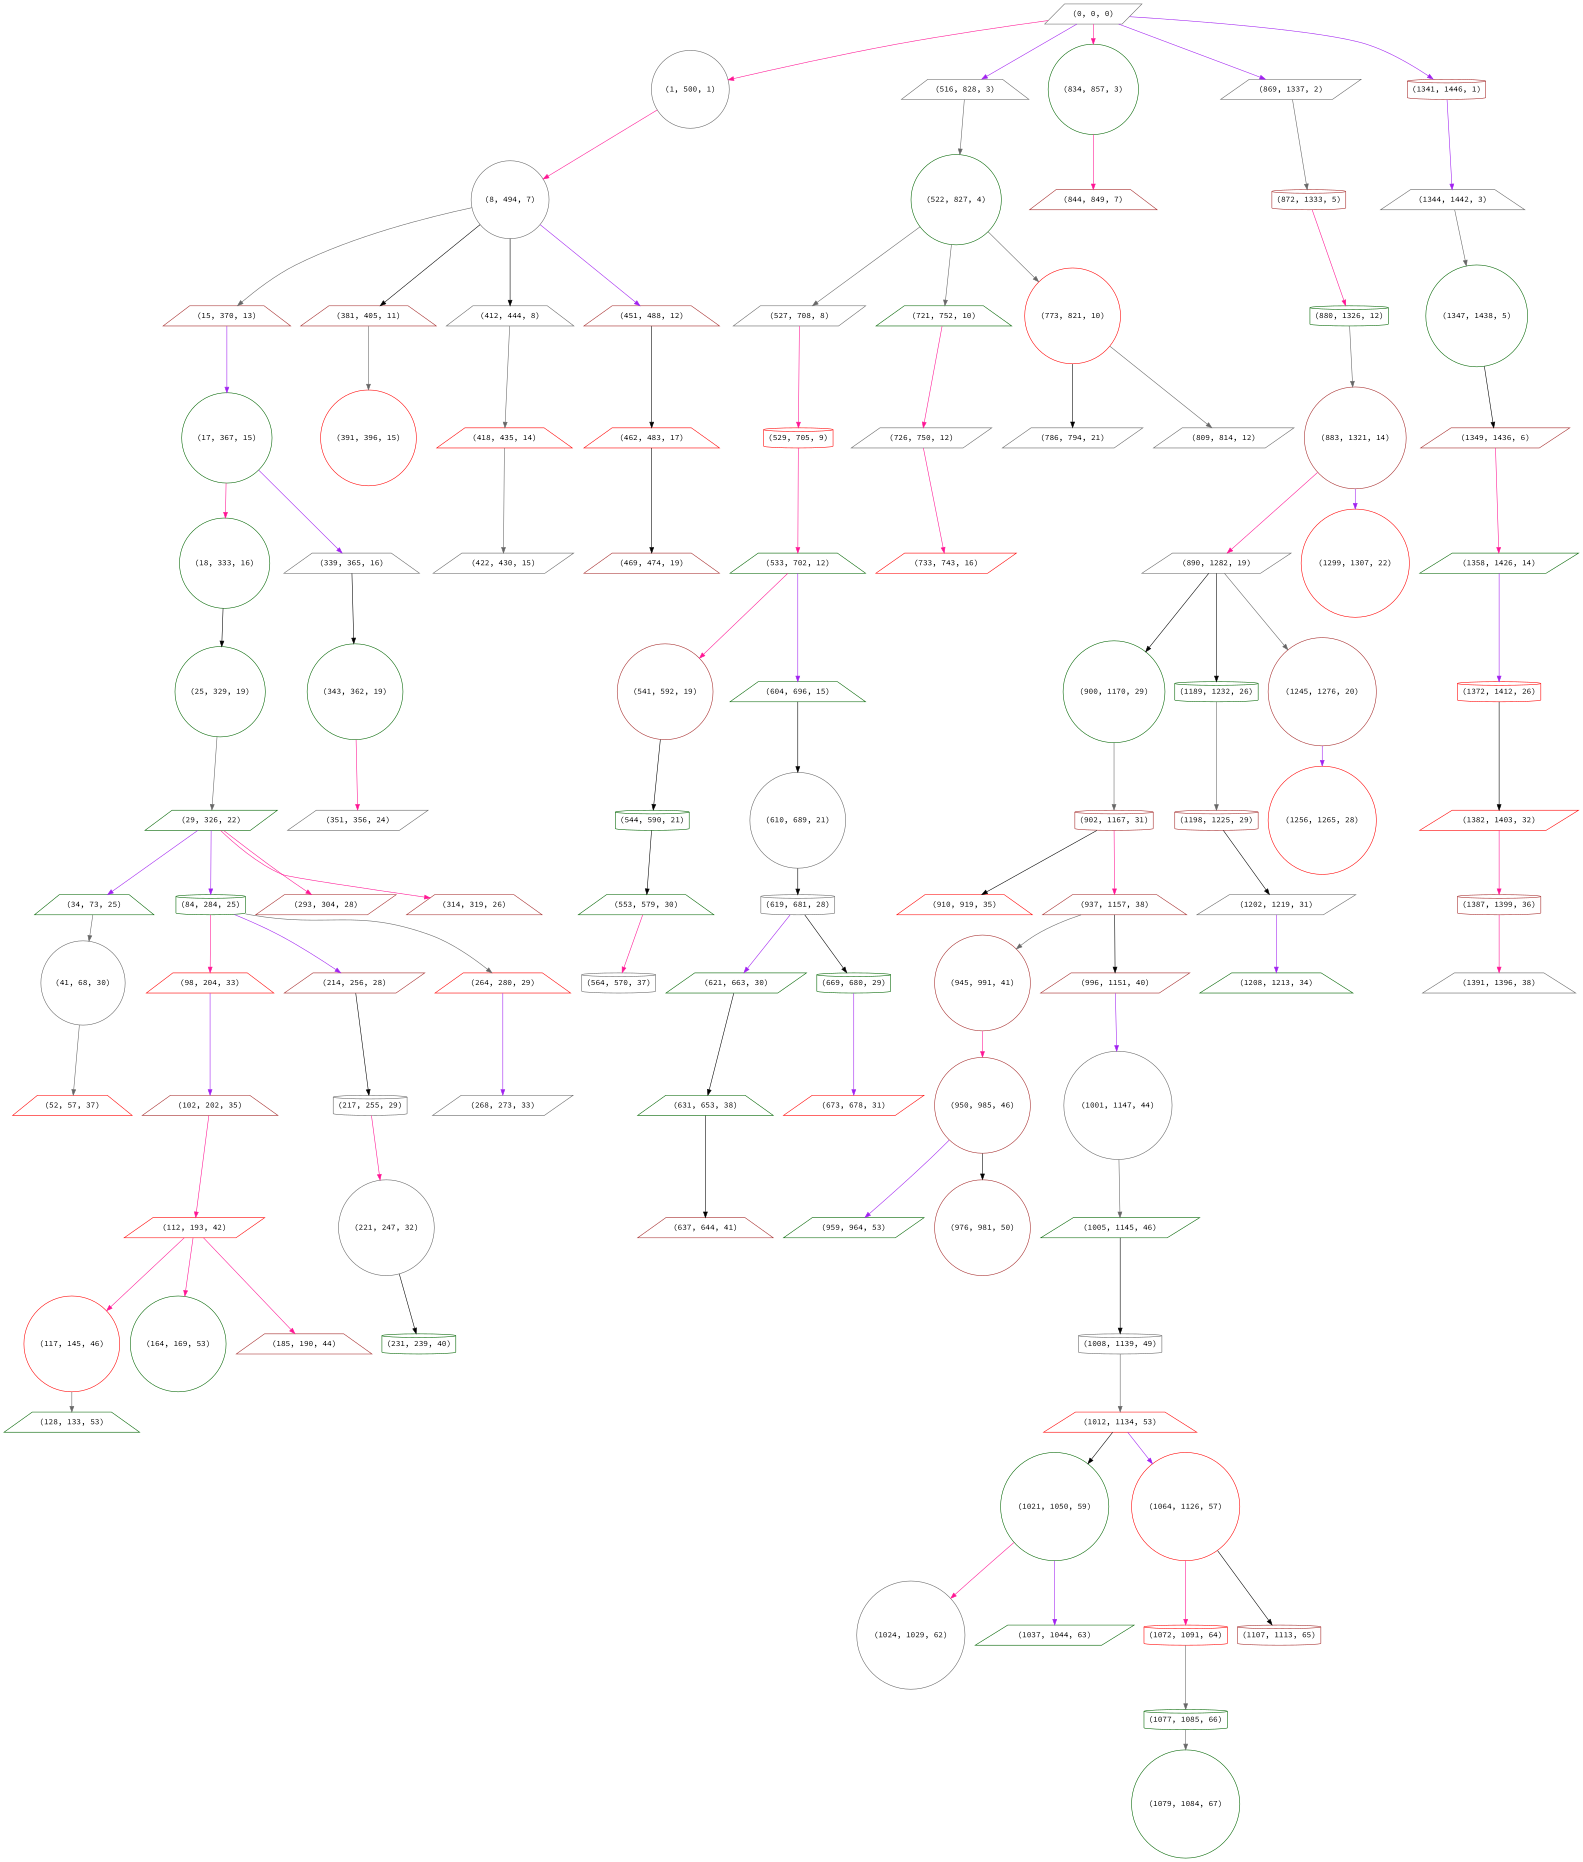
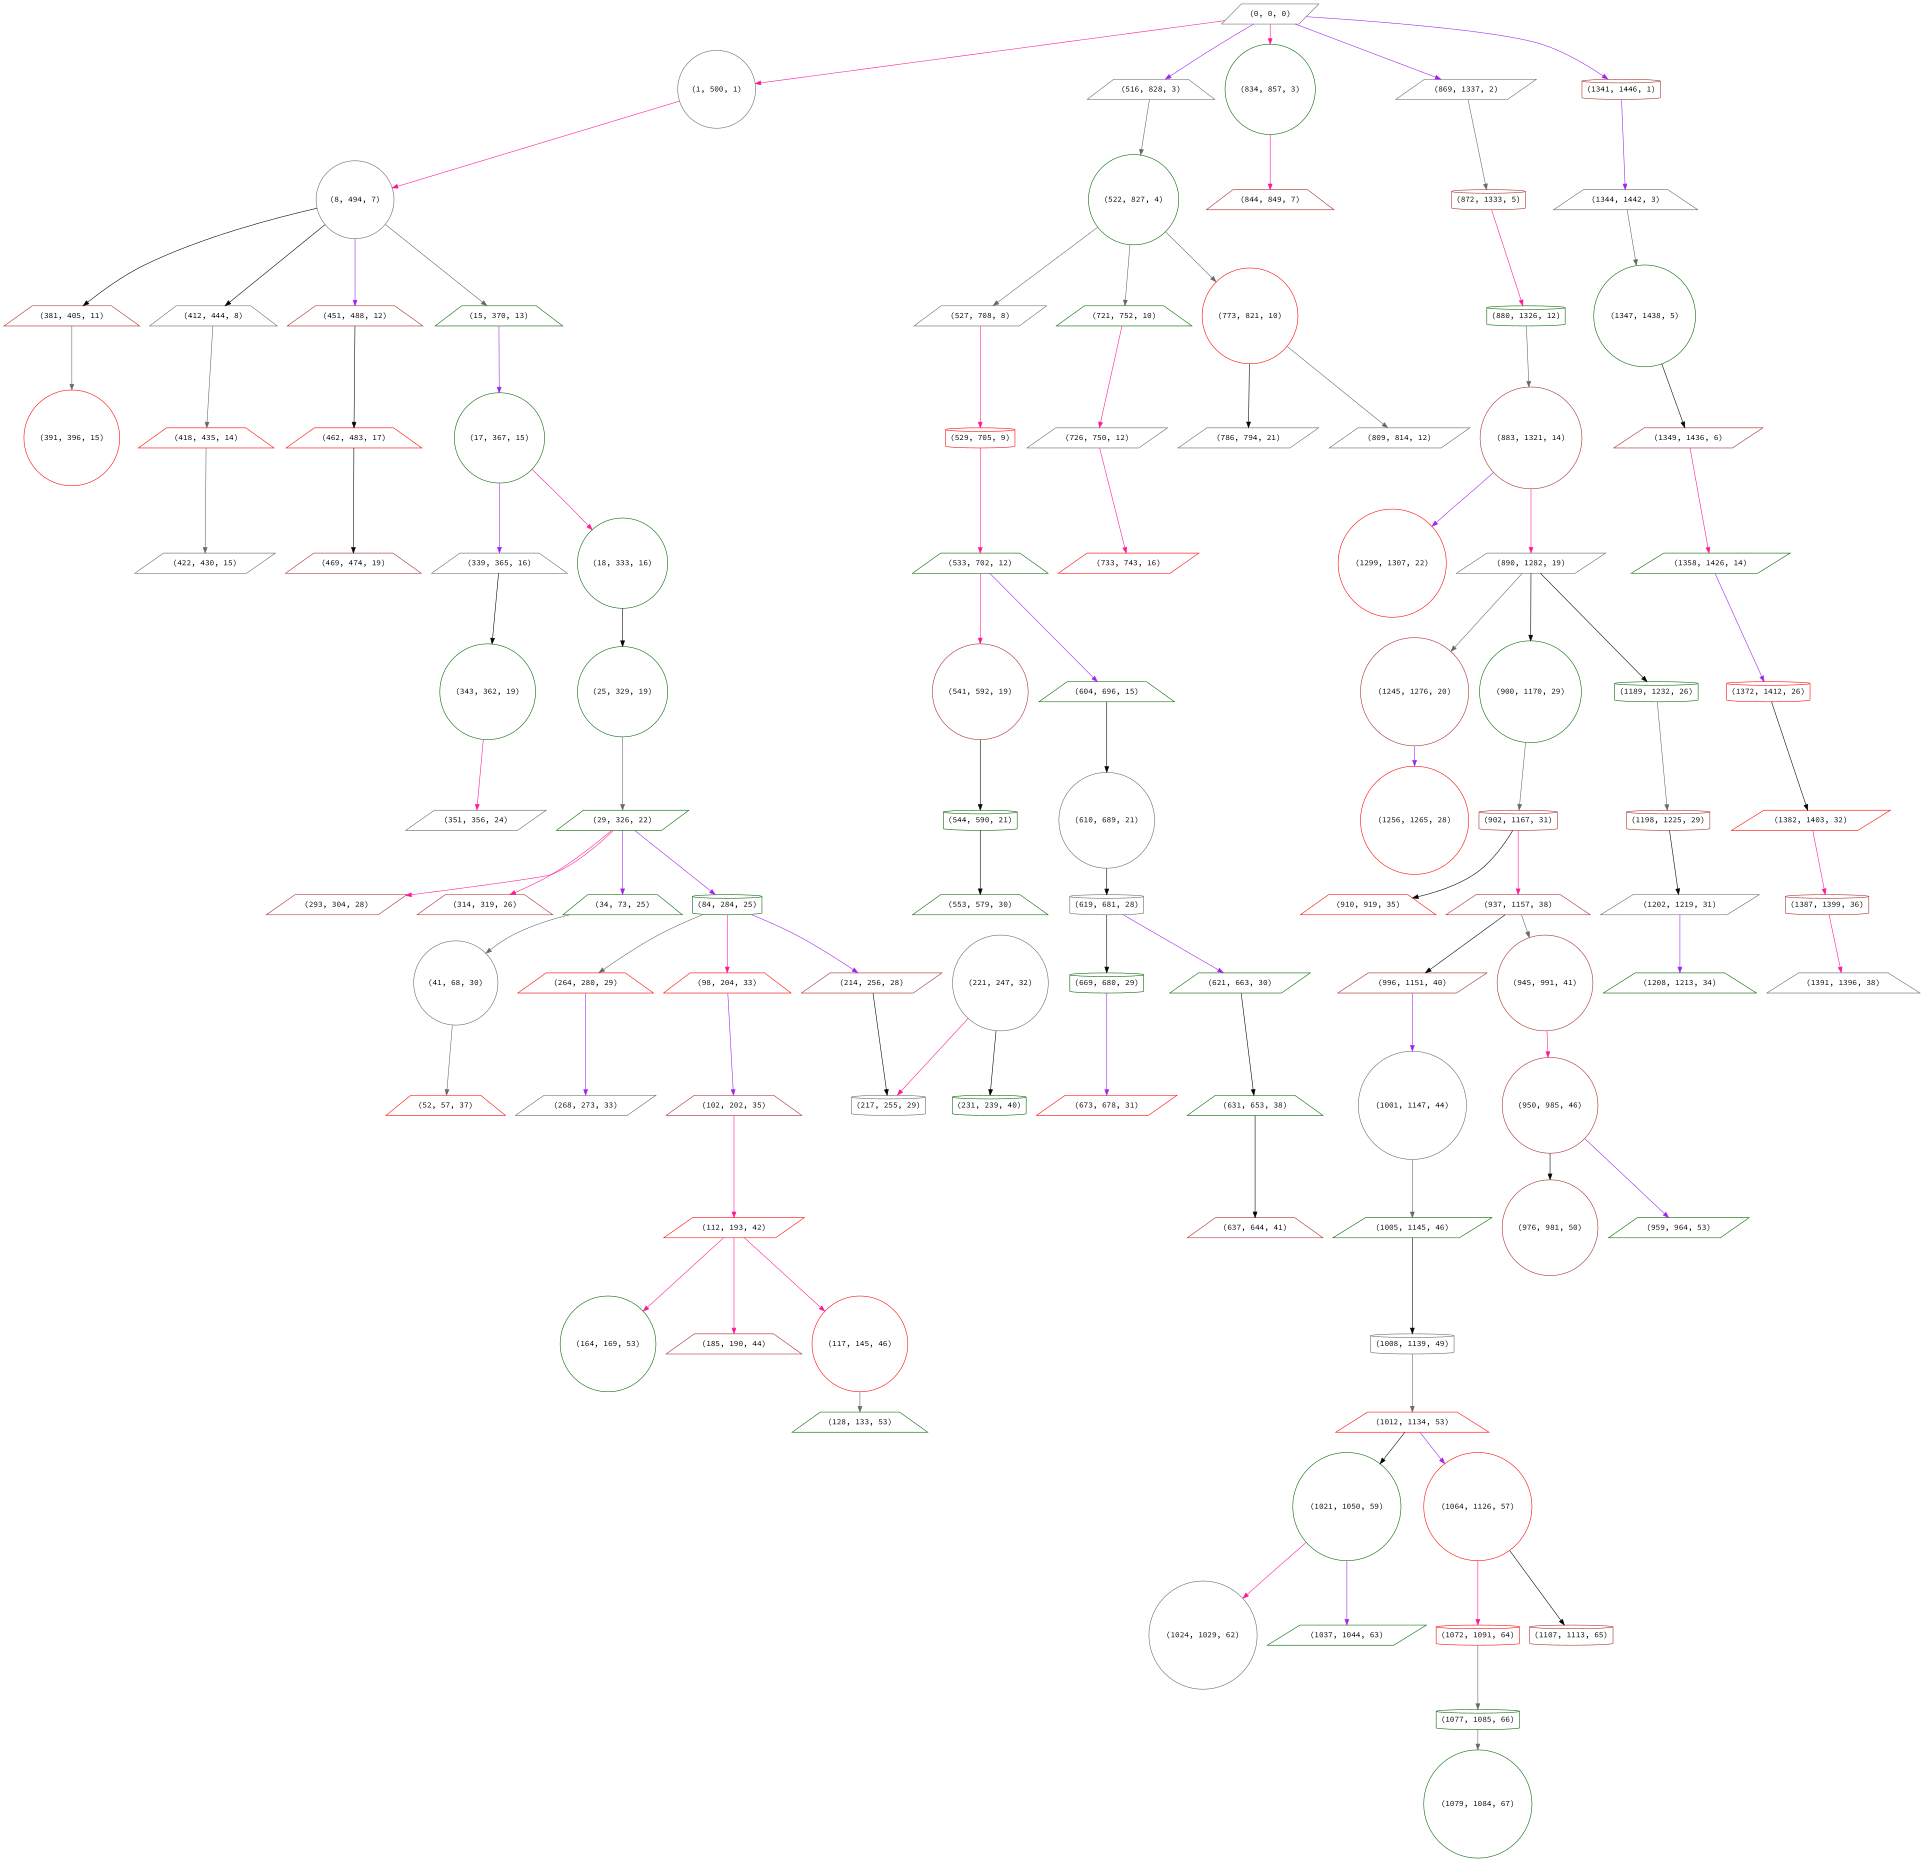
(227, 316) -> (499, 316)
(619, 983) -> none
(375, 1145) -> (935, 1055)
